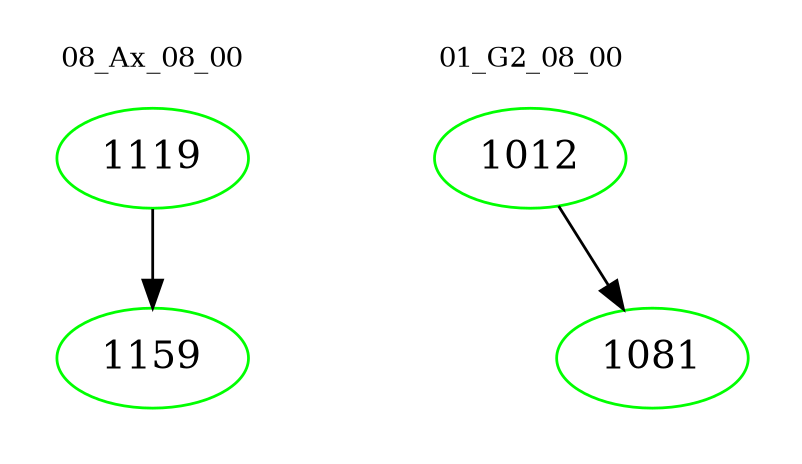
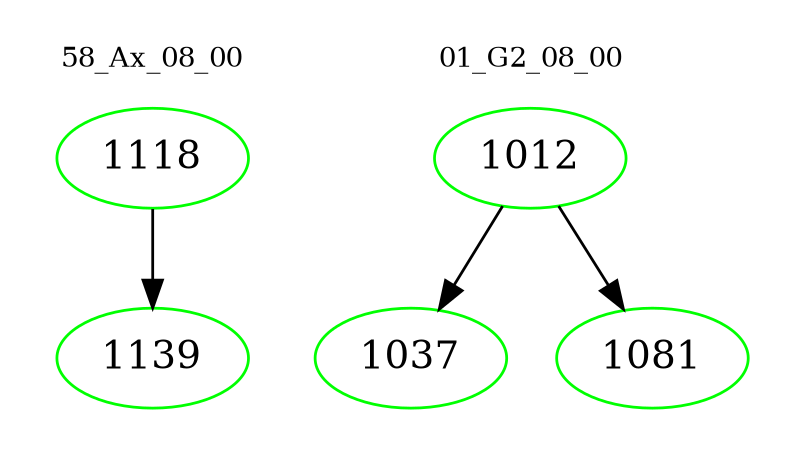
(153, 60) -> (153, 60)
(153, 158) -> (153, 158)
(153, 358) -> (153, 358)
none -> (411, 358)
